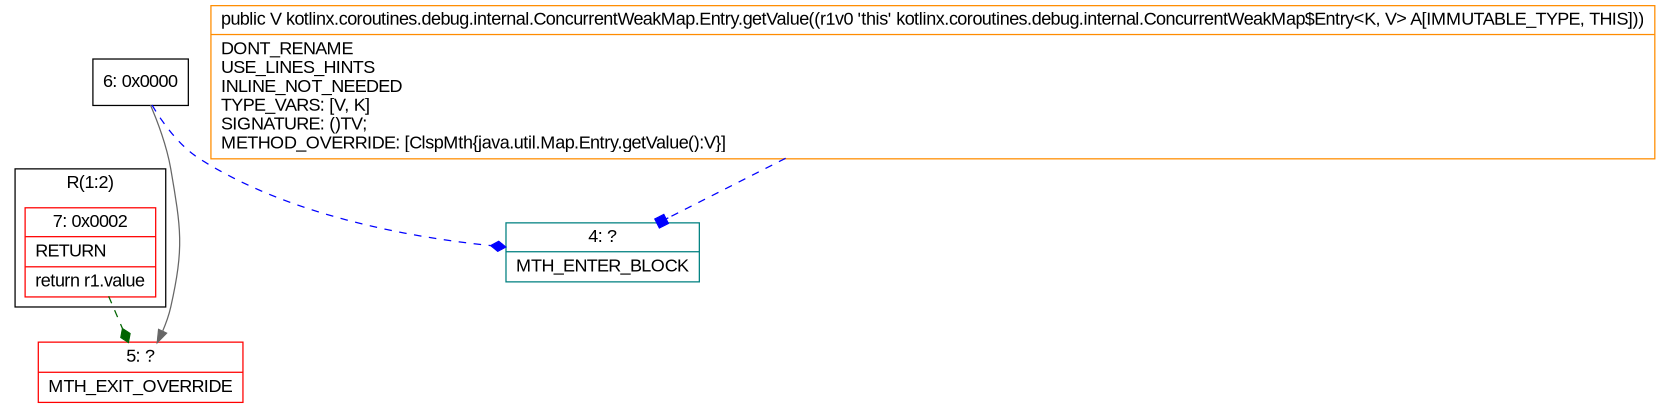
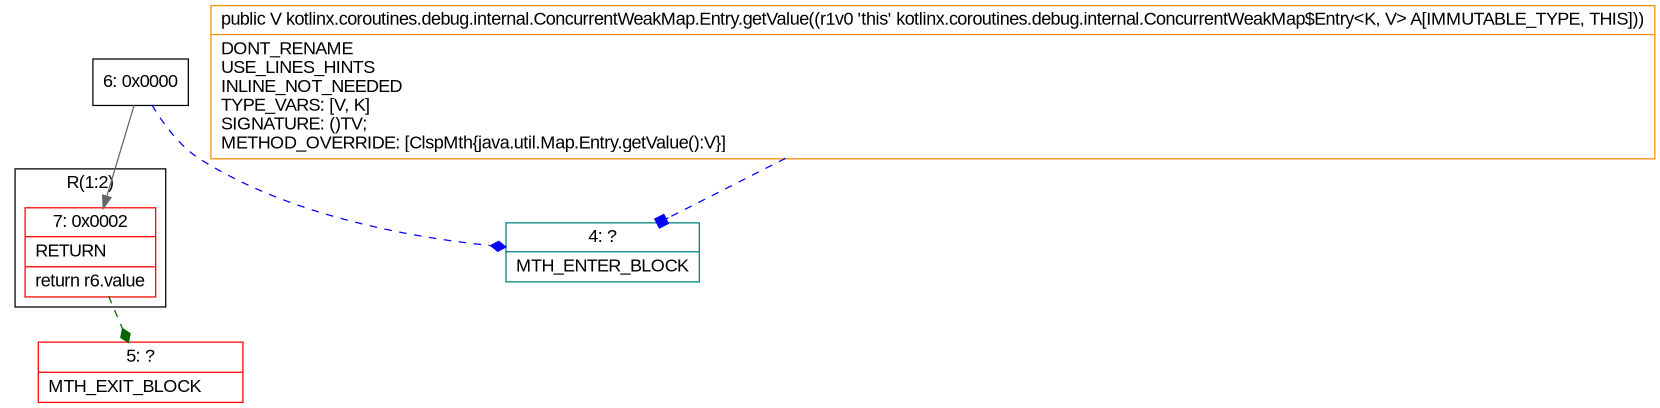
(178, 217) -> (121, 150)
(90, 281) -> (90, 281)
(141, 387) -> (125, 387)
